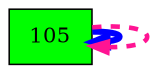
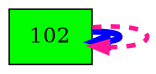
(51, 37) -> (51, 37)
